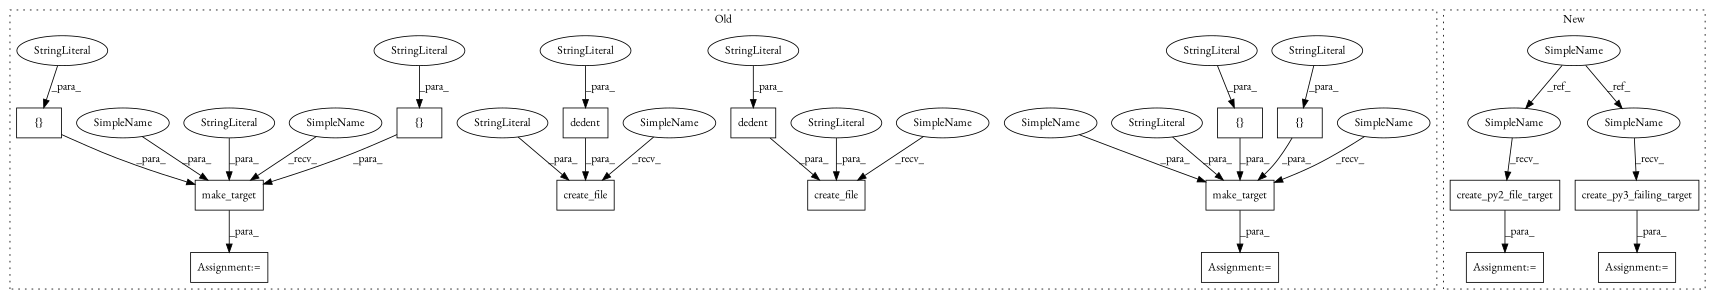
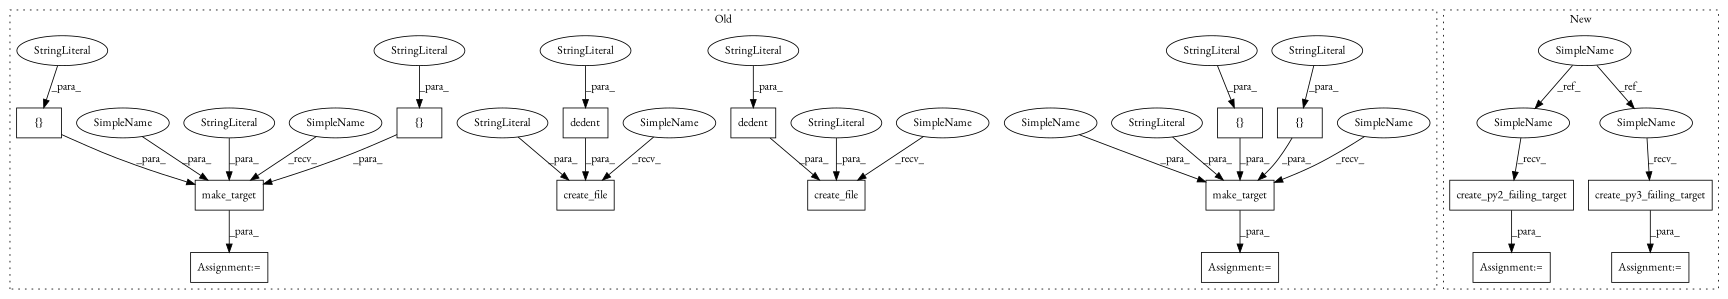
(1505, 195) -> (1512, 195)
